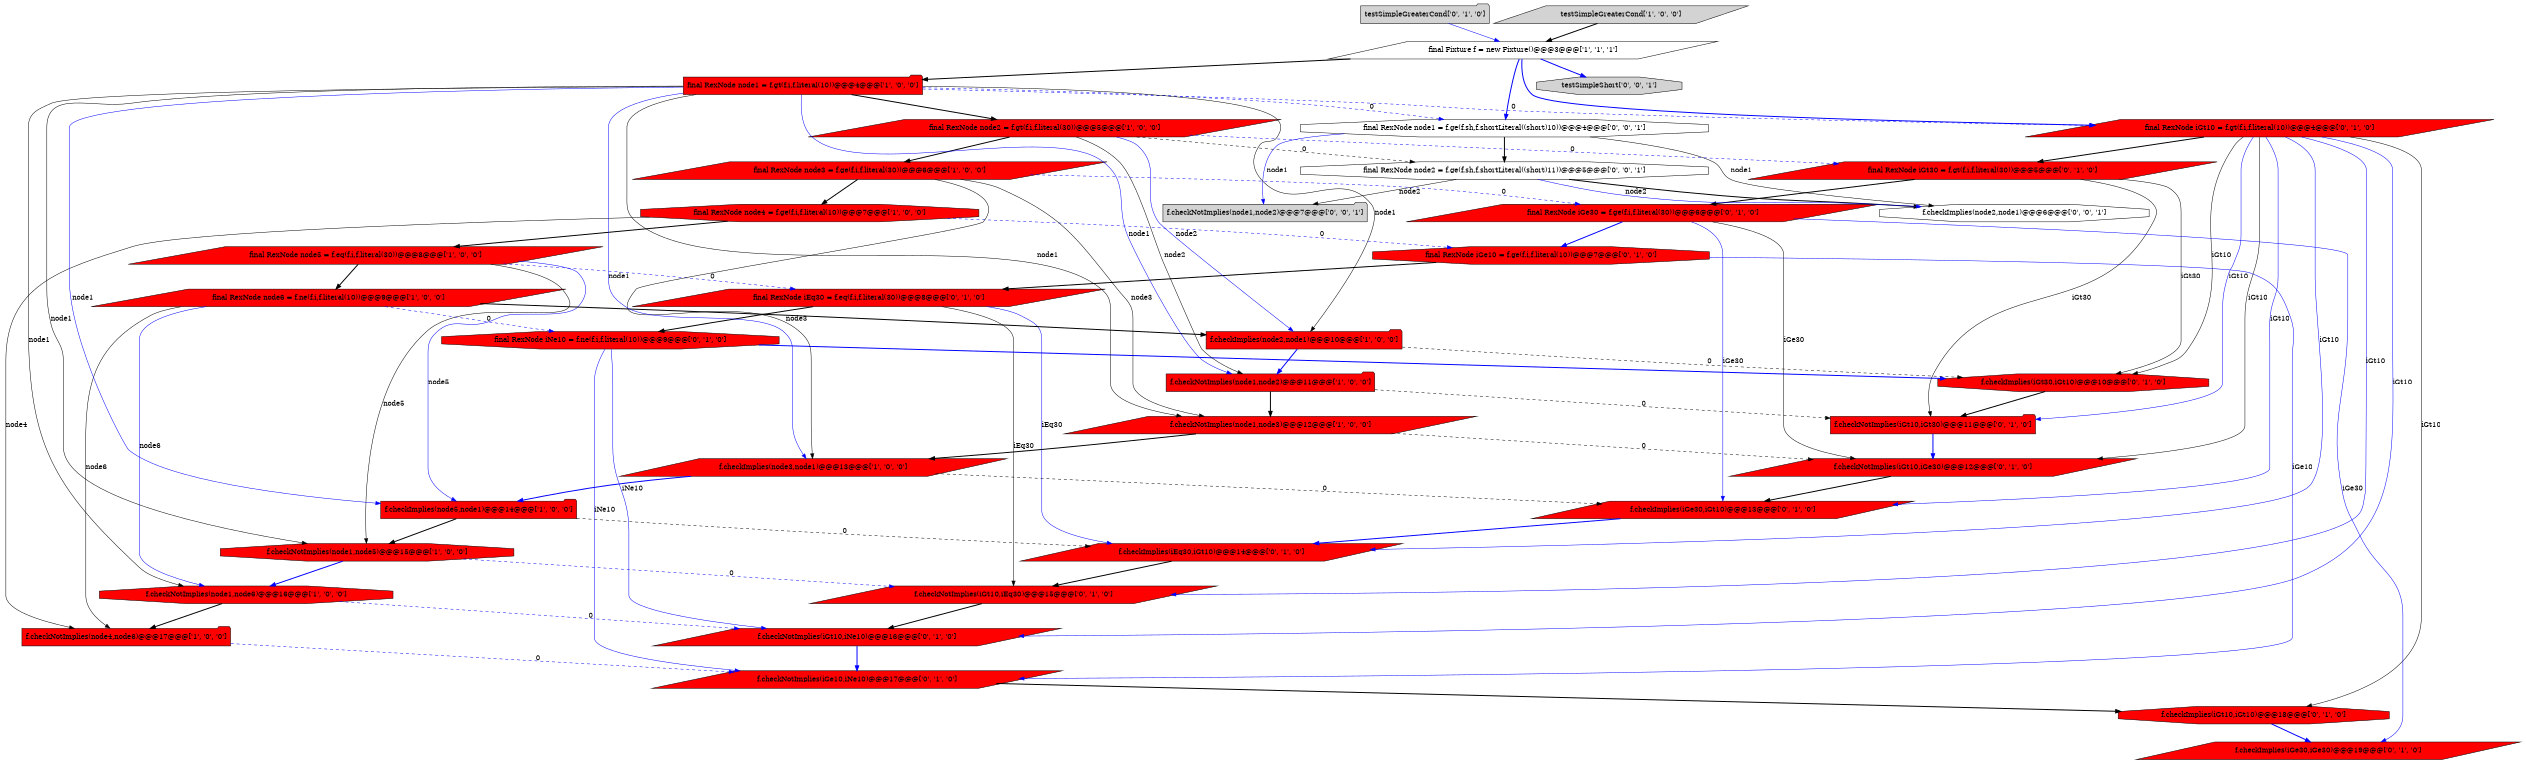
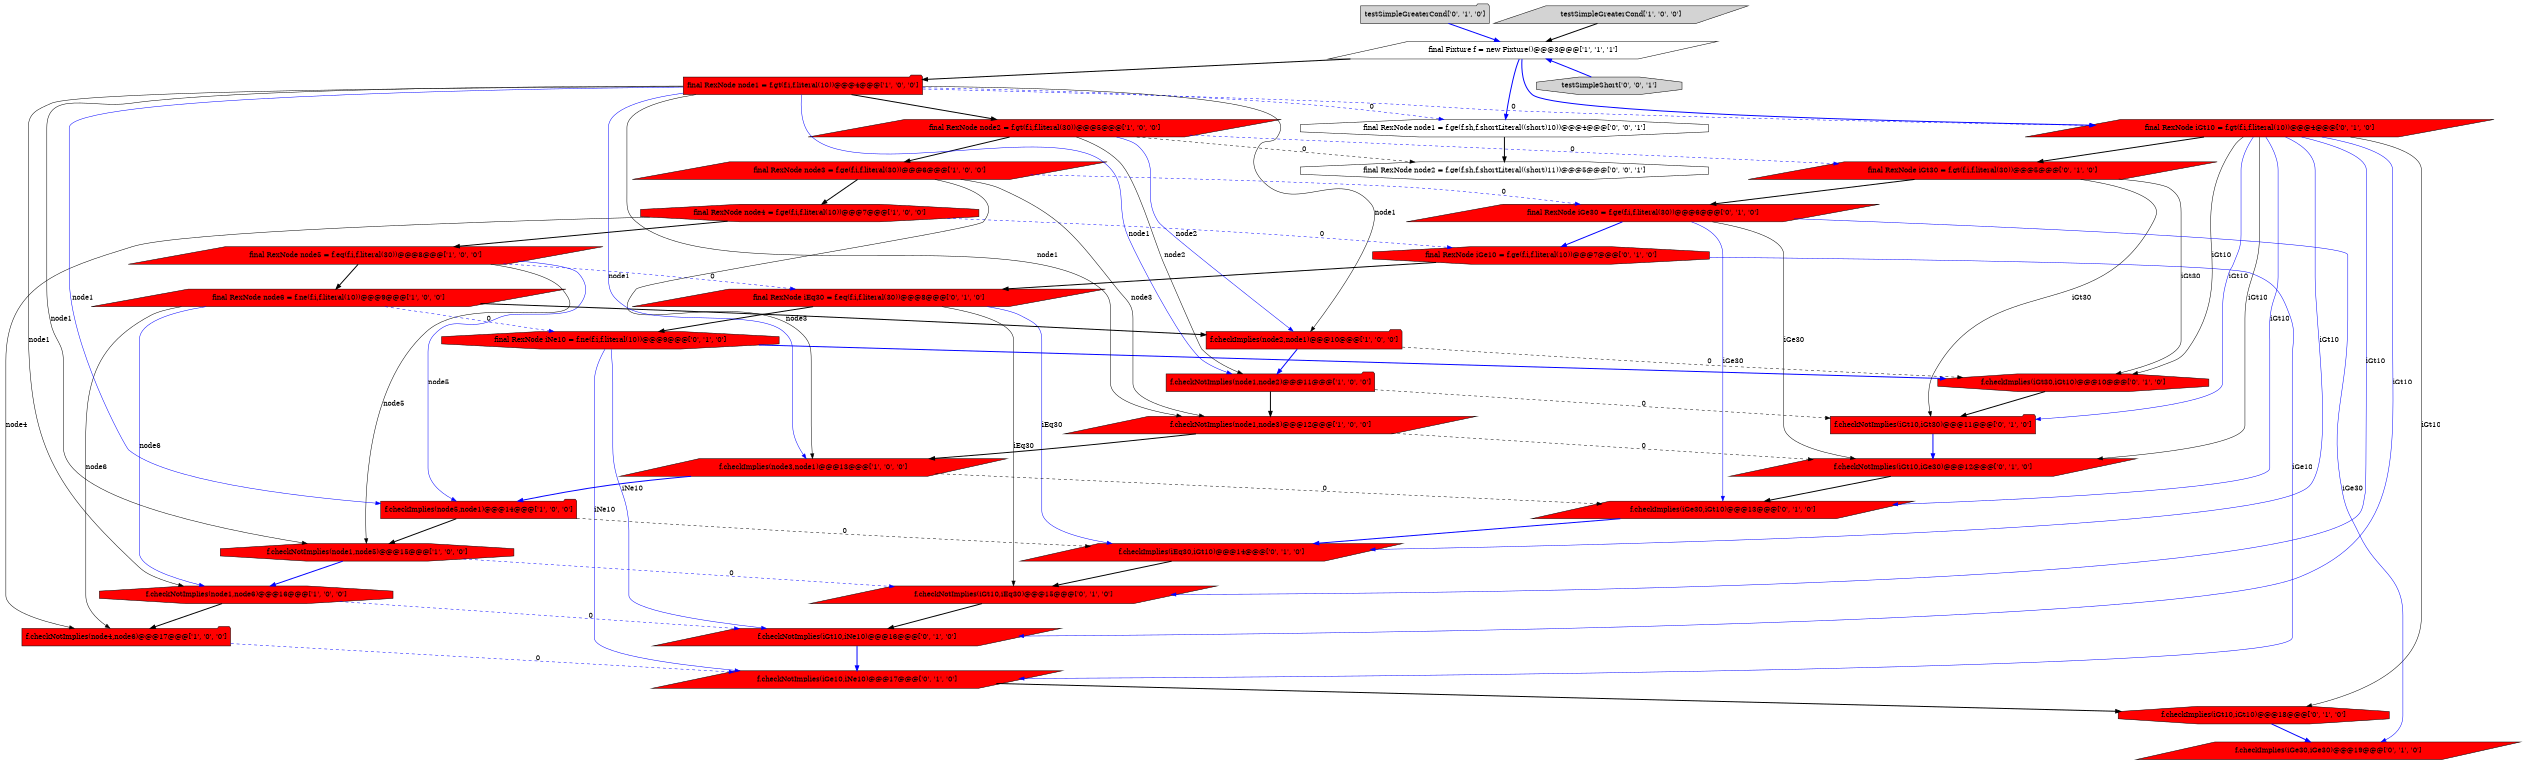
(1472, 32) -> (1472, 32)
(1561, 67) -> (1571, 69)
(1265, 213) -> none
(2014, 213) -> none
